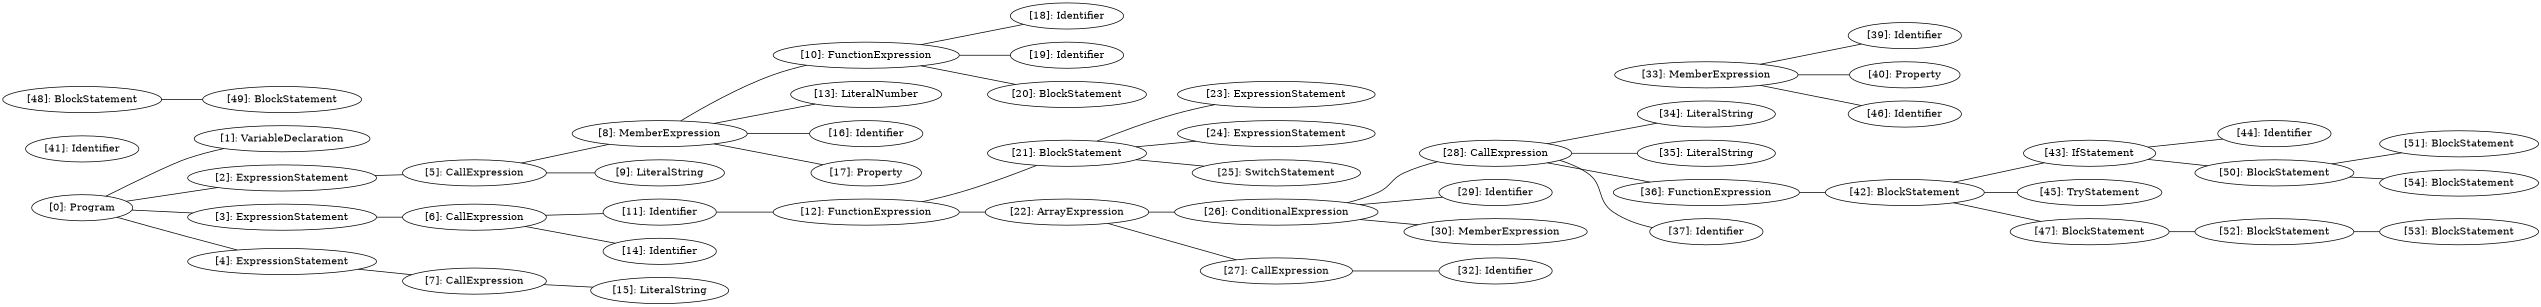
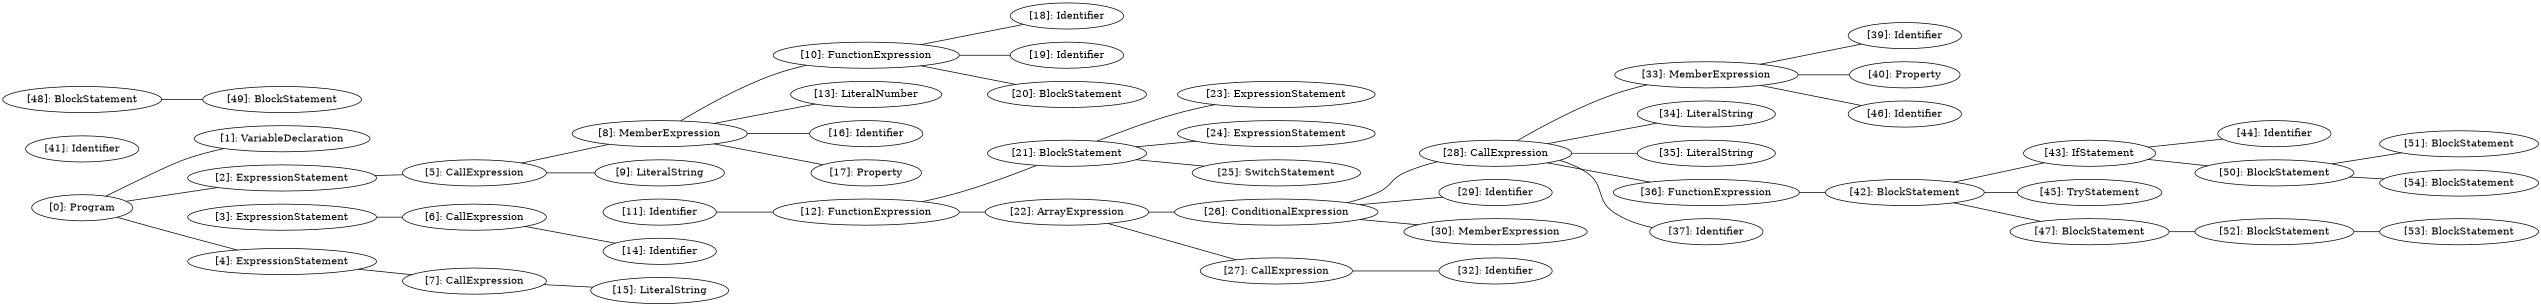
none -> (1580, 108)
(162, 212) -> none
(574, 214) -> none
